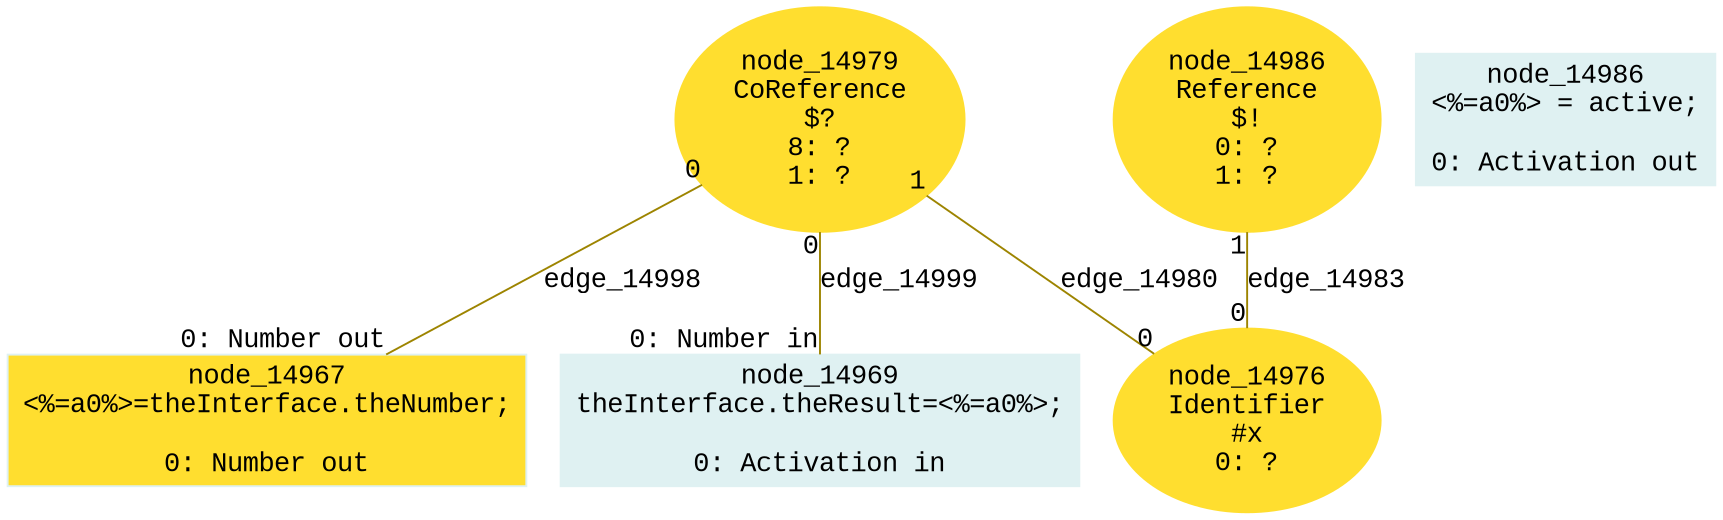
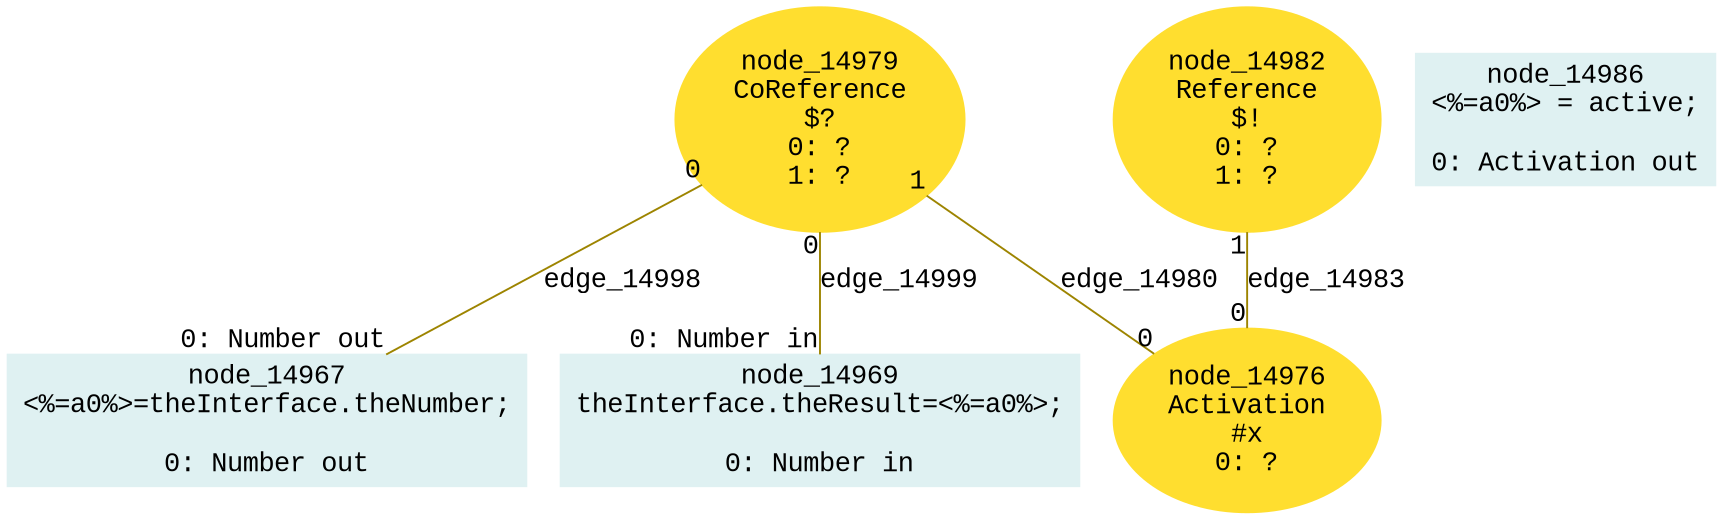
(820, 120) -> (820, 120)
(1247, 120) -> (1247, 120)
(267, 420) -> (267, 420)
(820, 420) -> (820, 420)
(1247, 420) -> (1247, 420)
